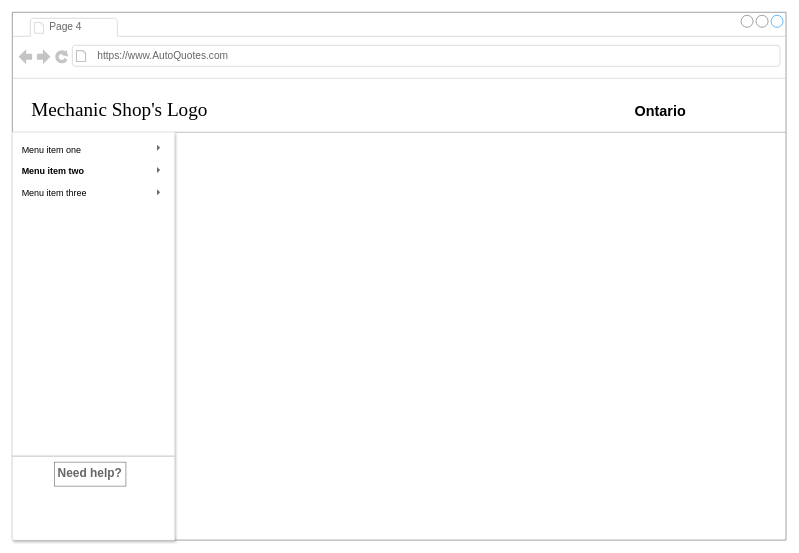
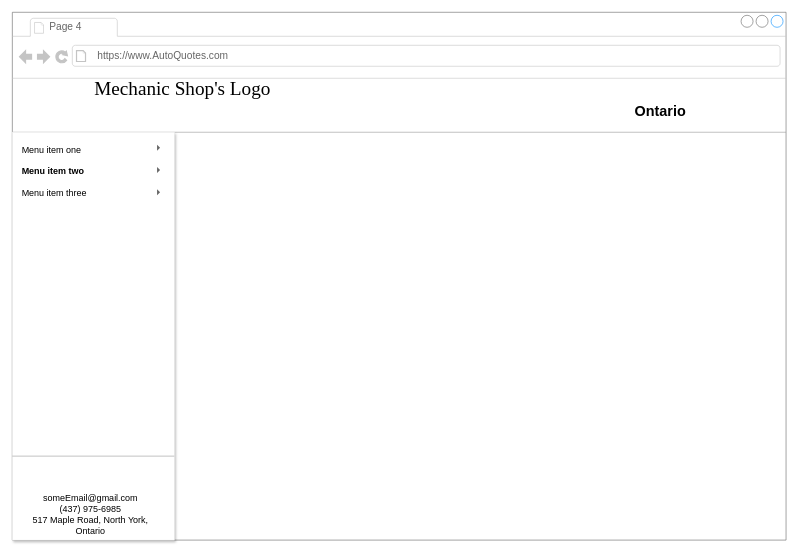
(132, 111) -> (195, 90)
(90, 474) -> none
none -> (90, 510)
